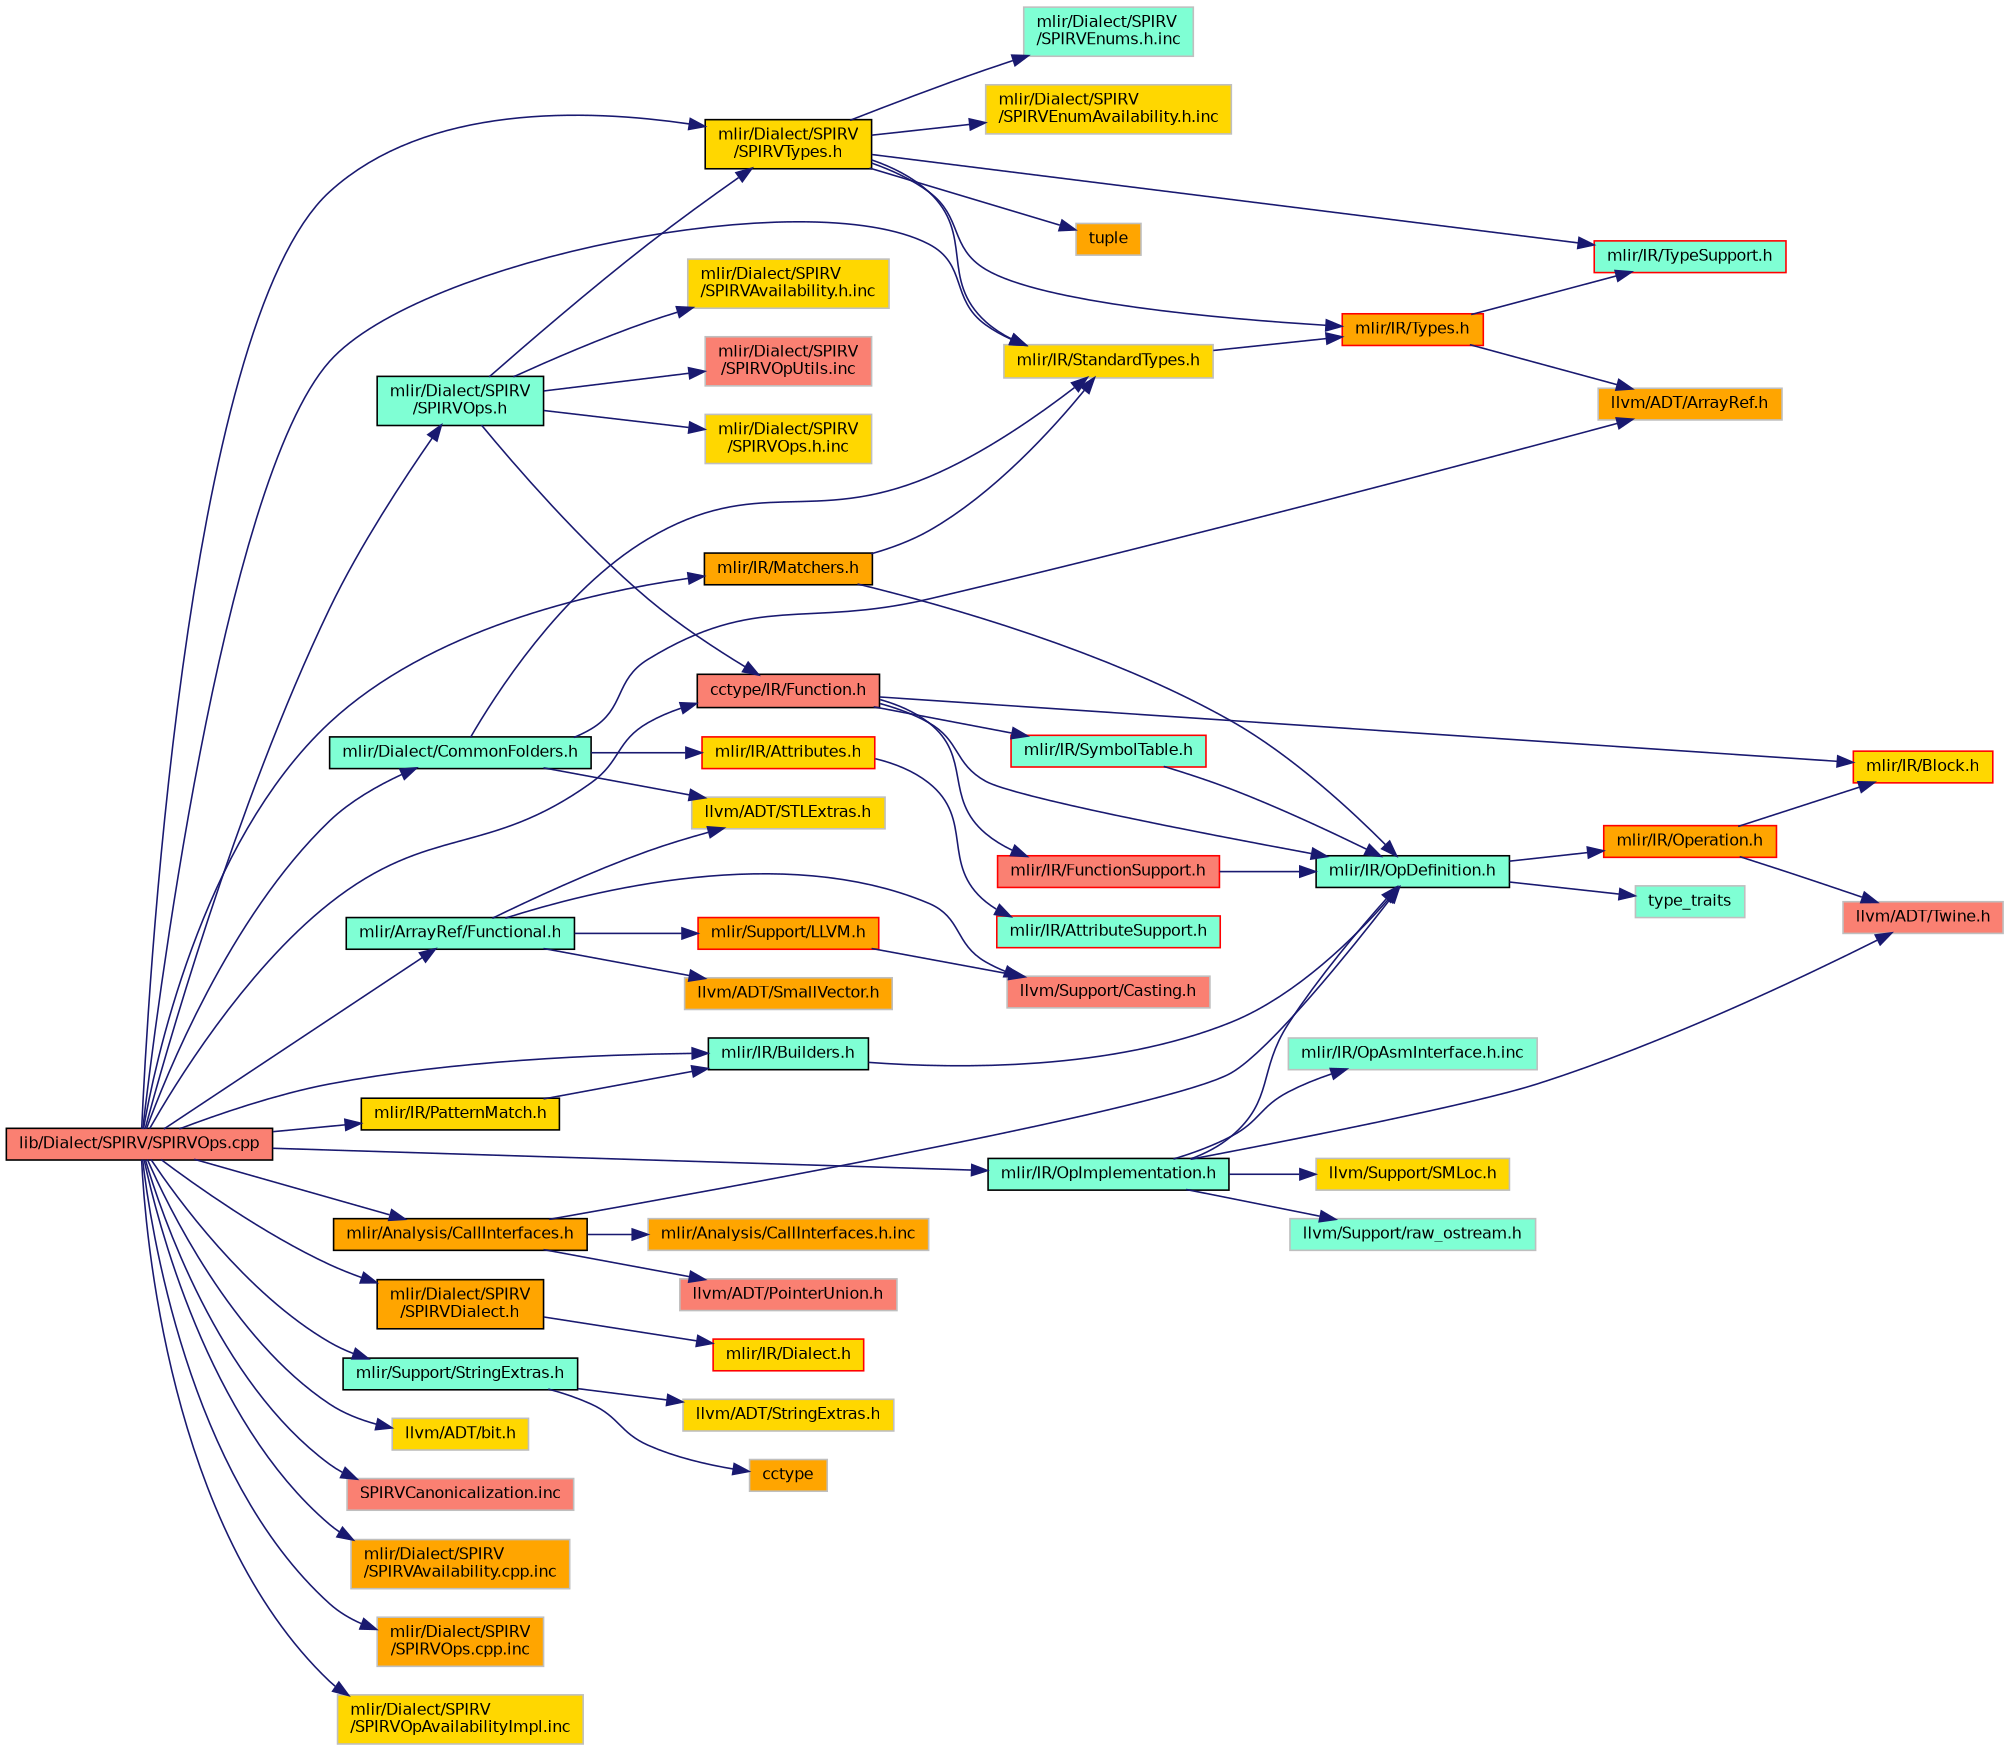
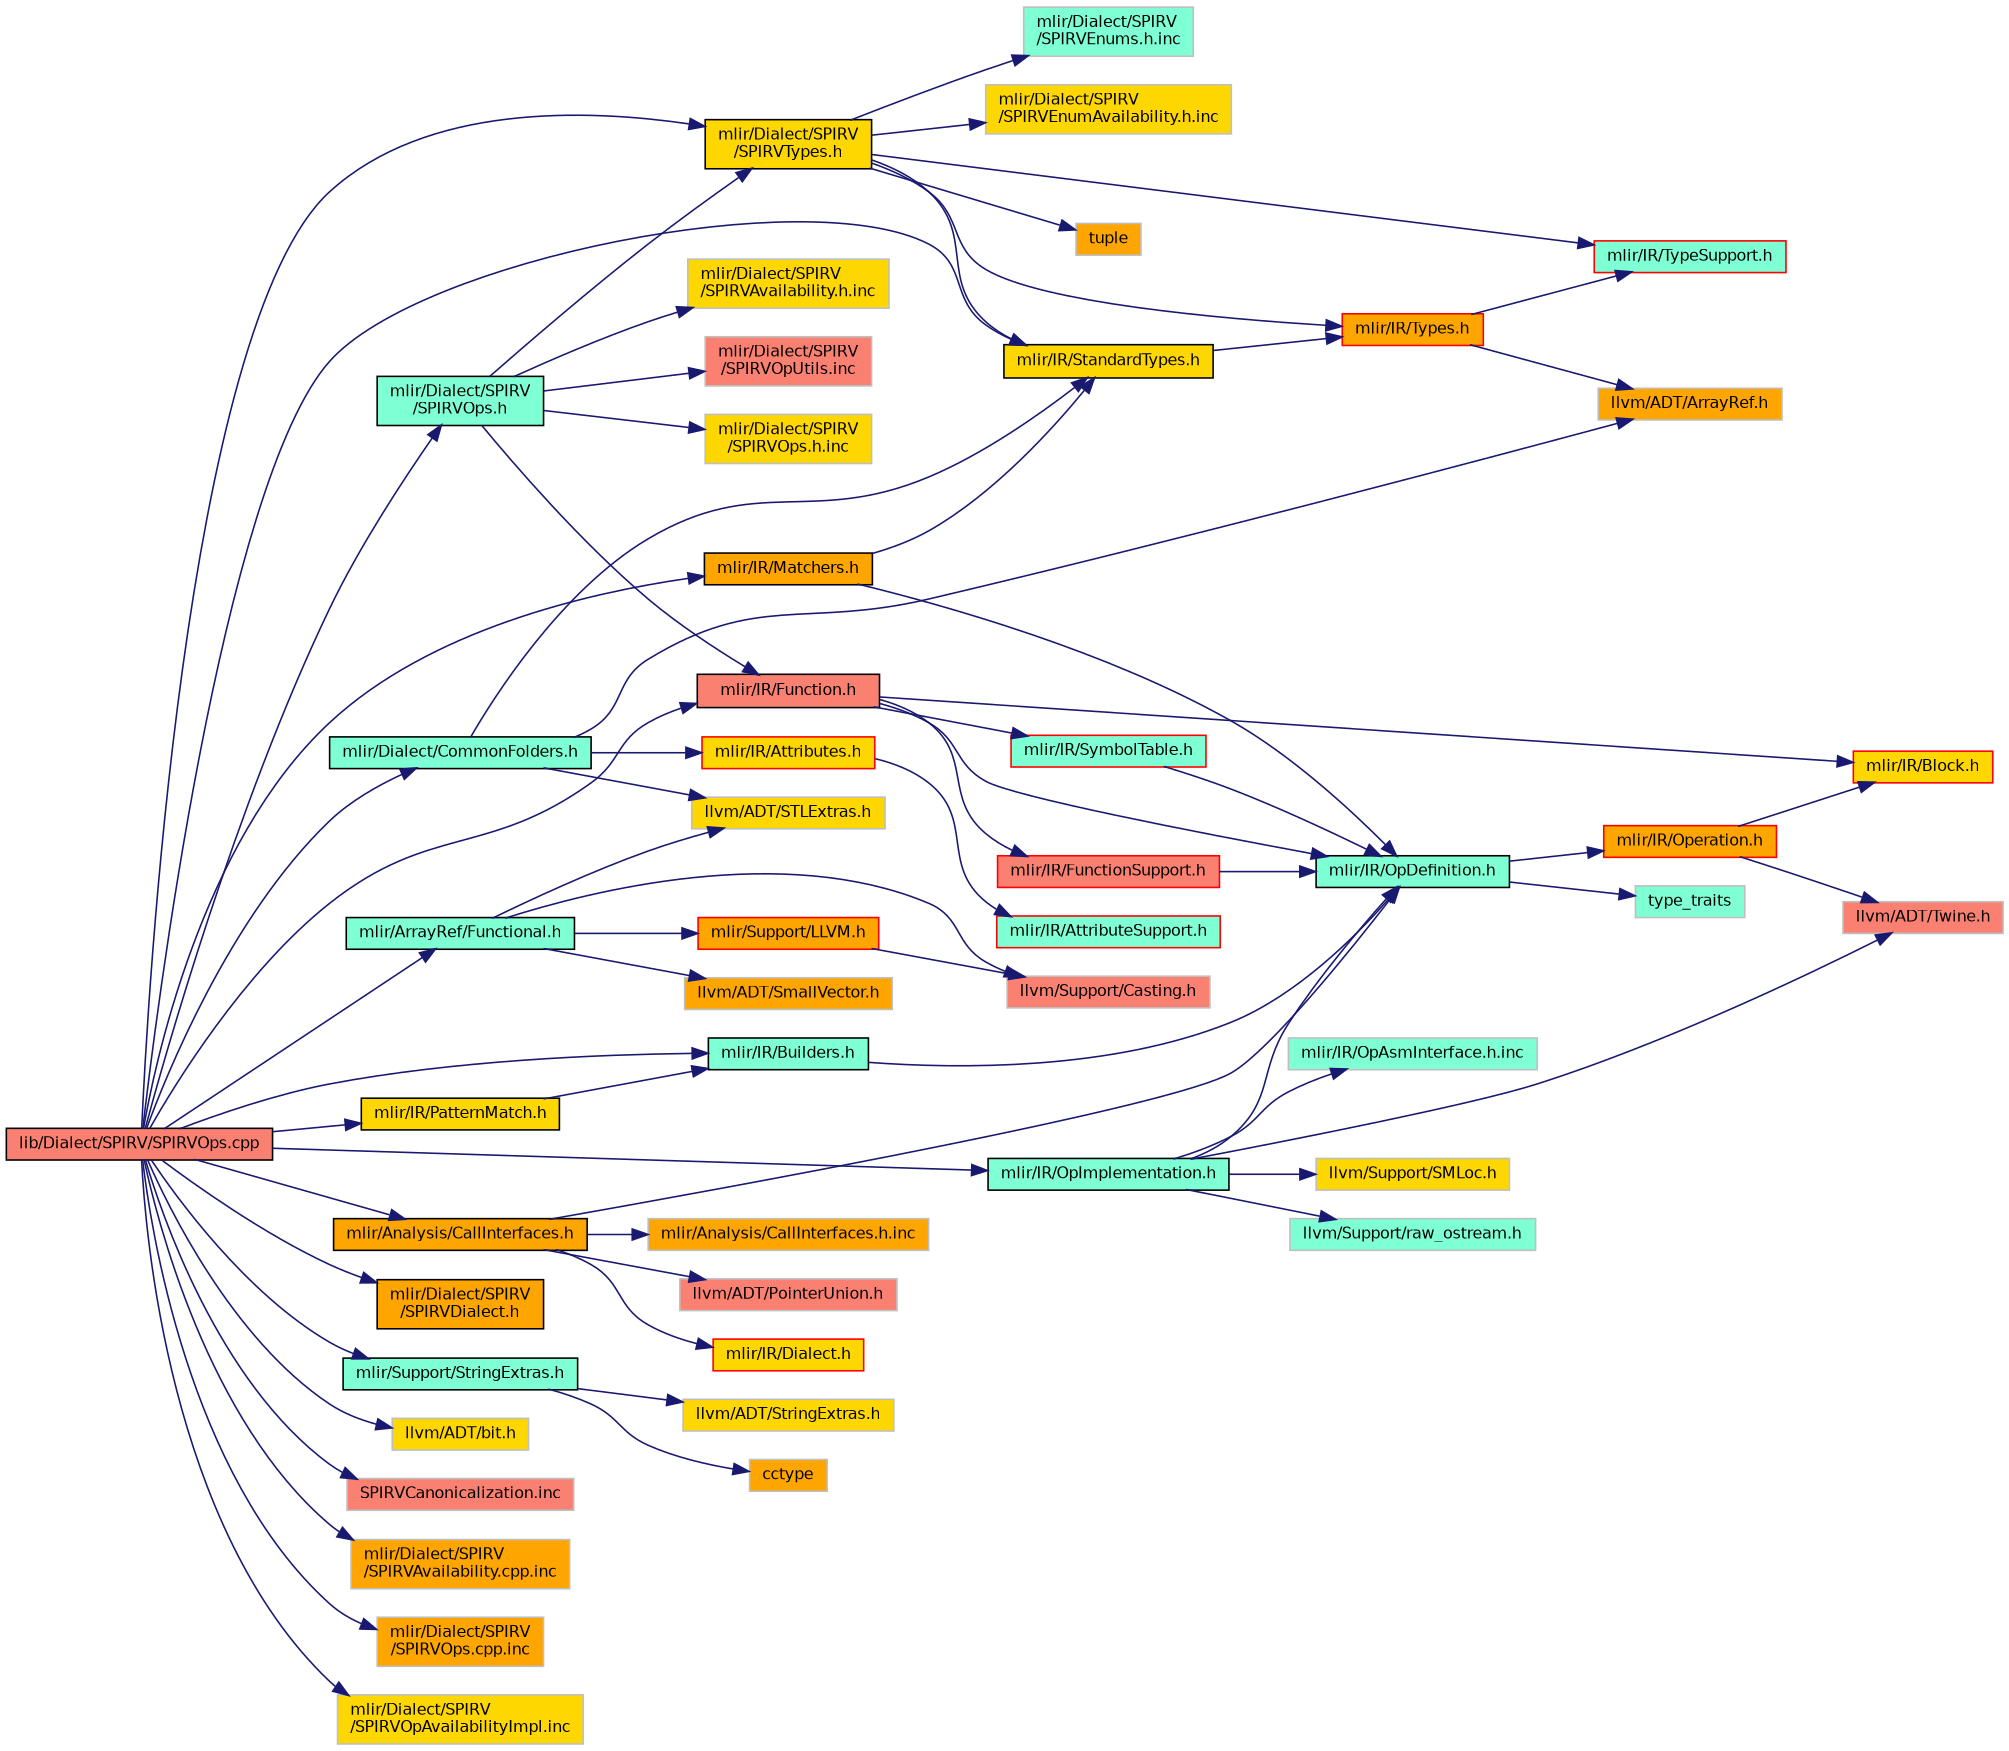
(1109, 361) -> (1109, 361)
(788, 691) -> (788, 691)
(620, 1329) -> (623, 1301)
